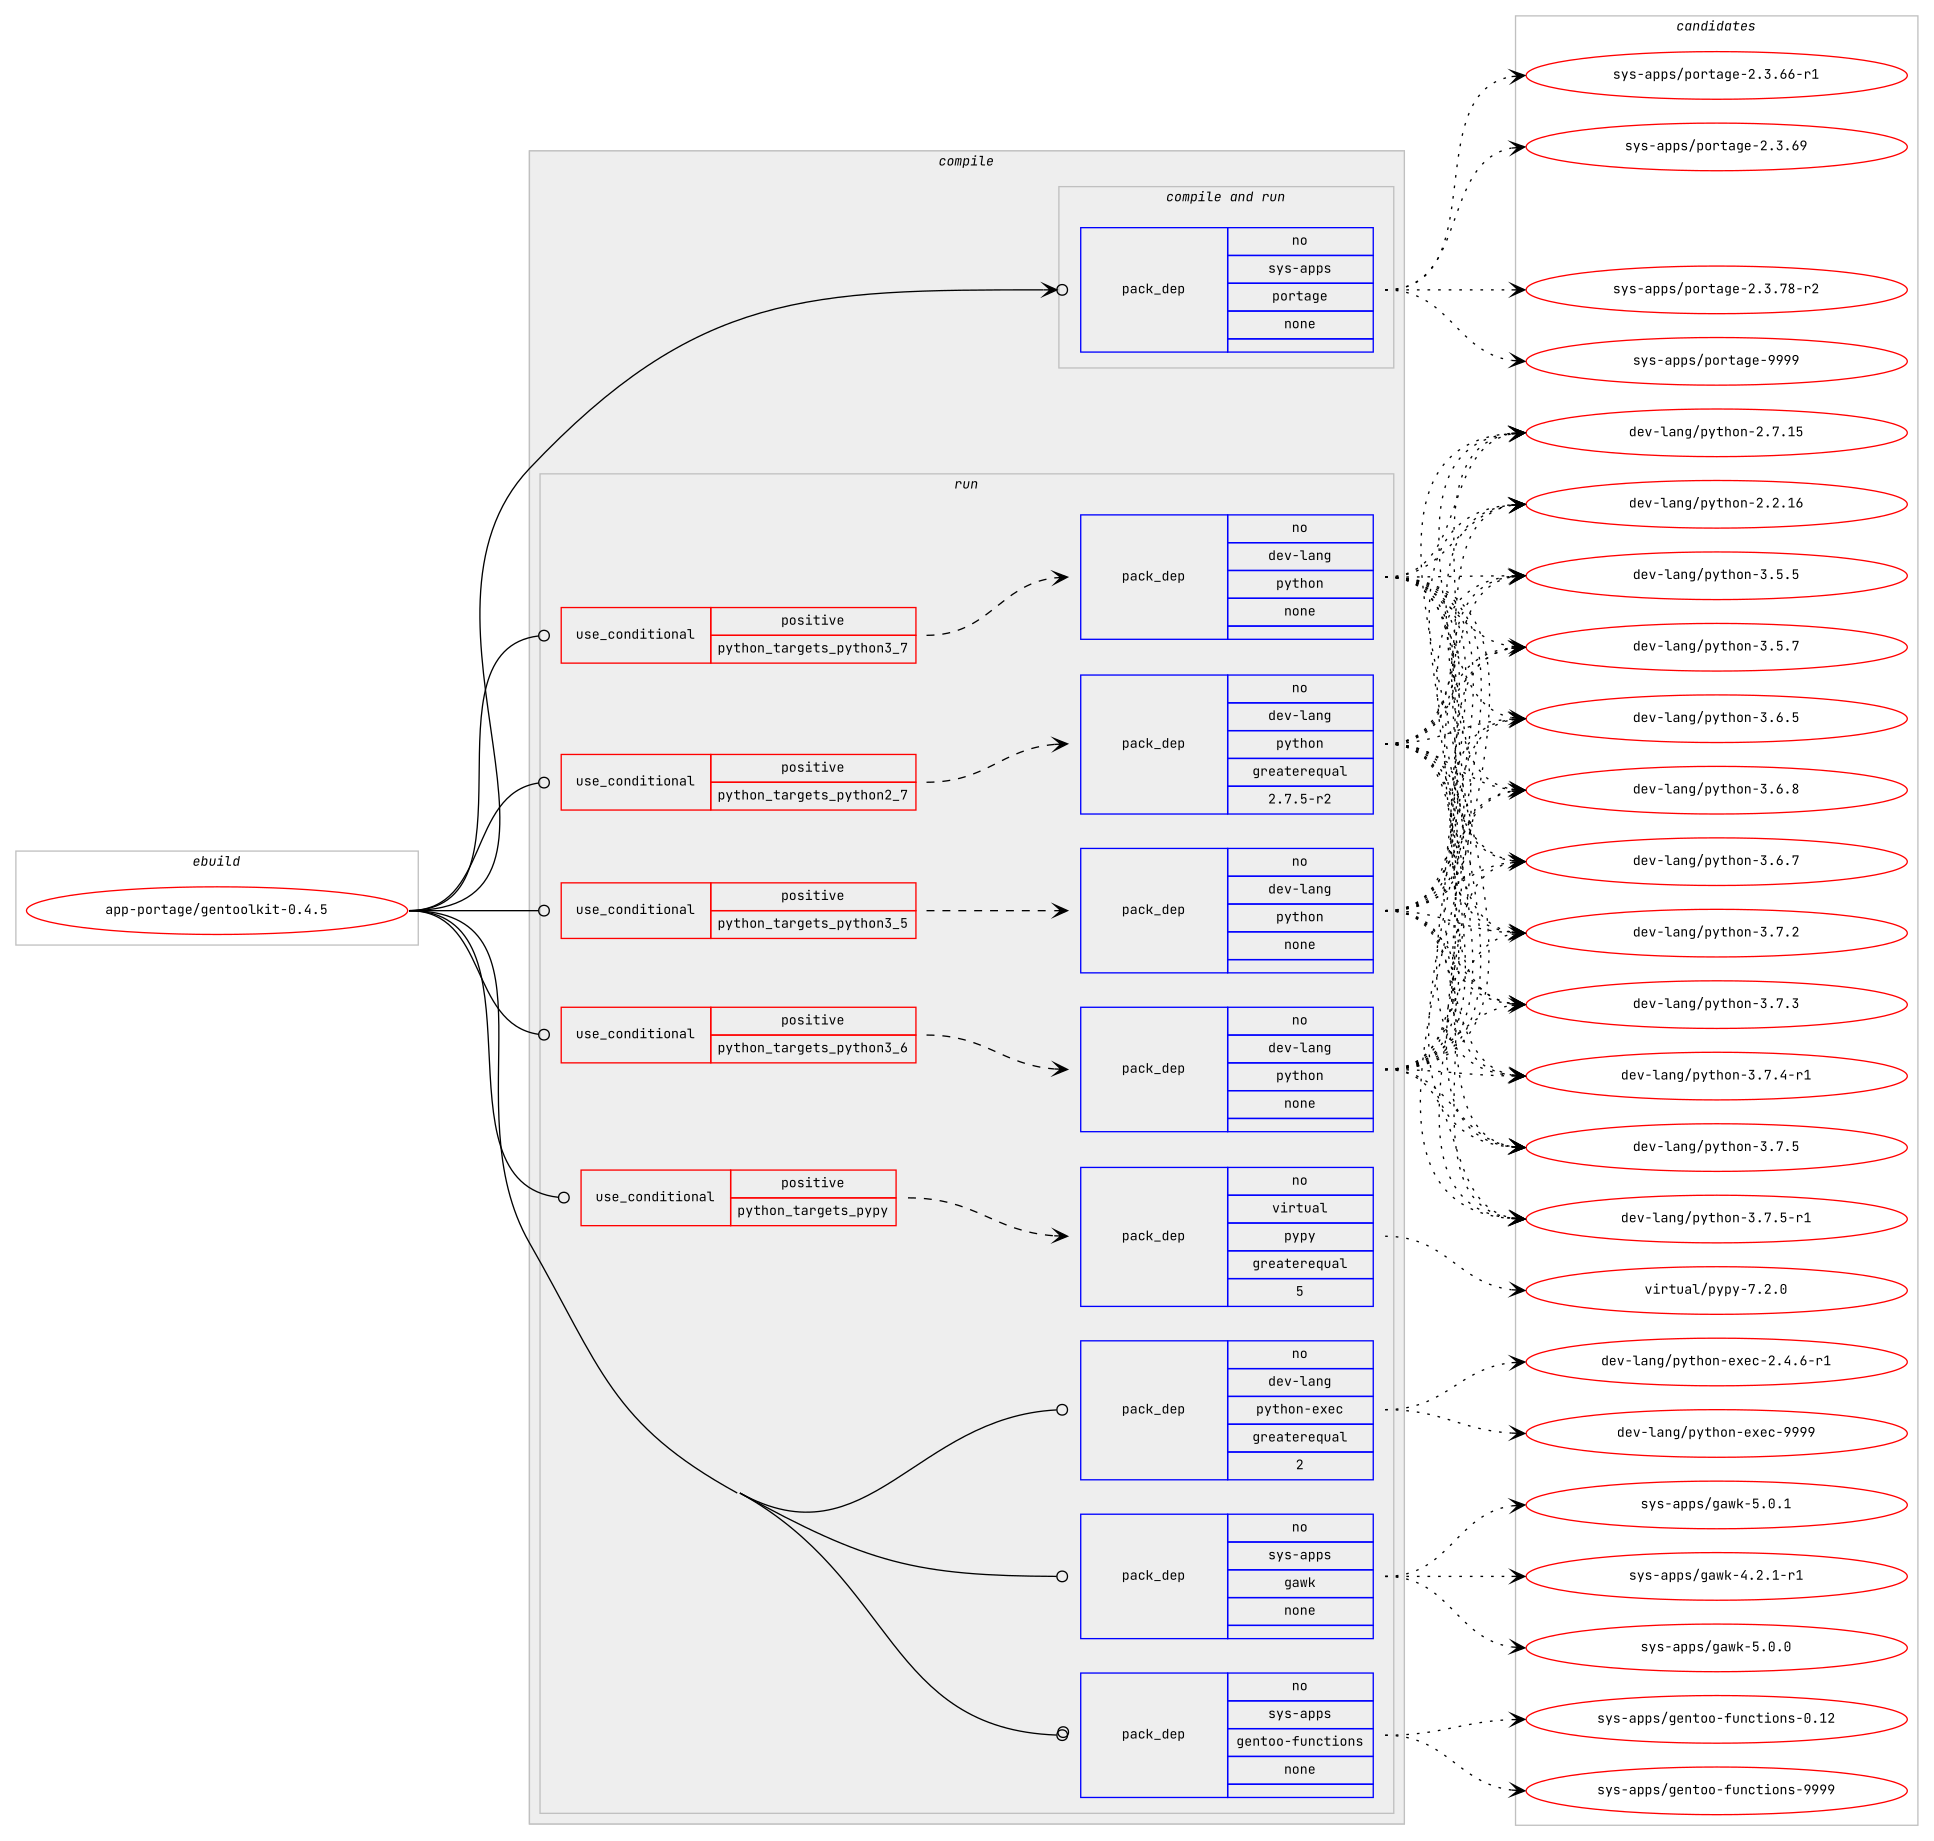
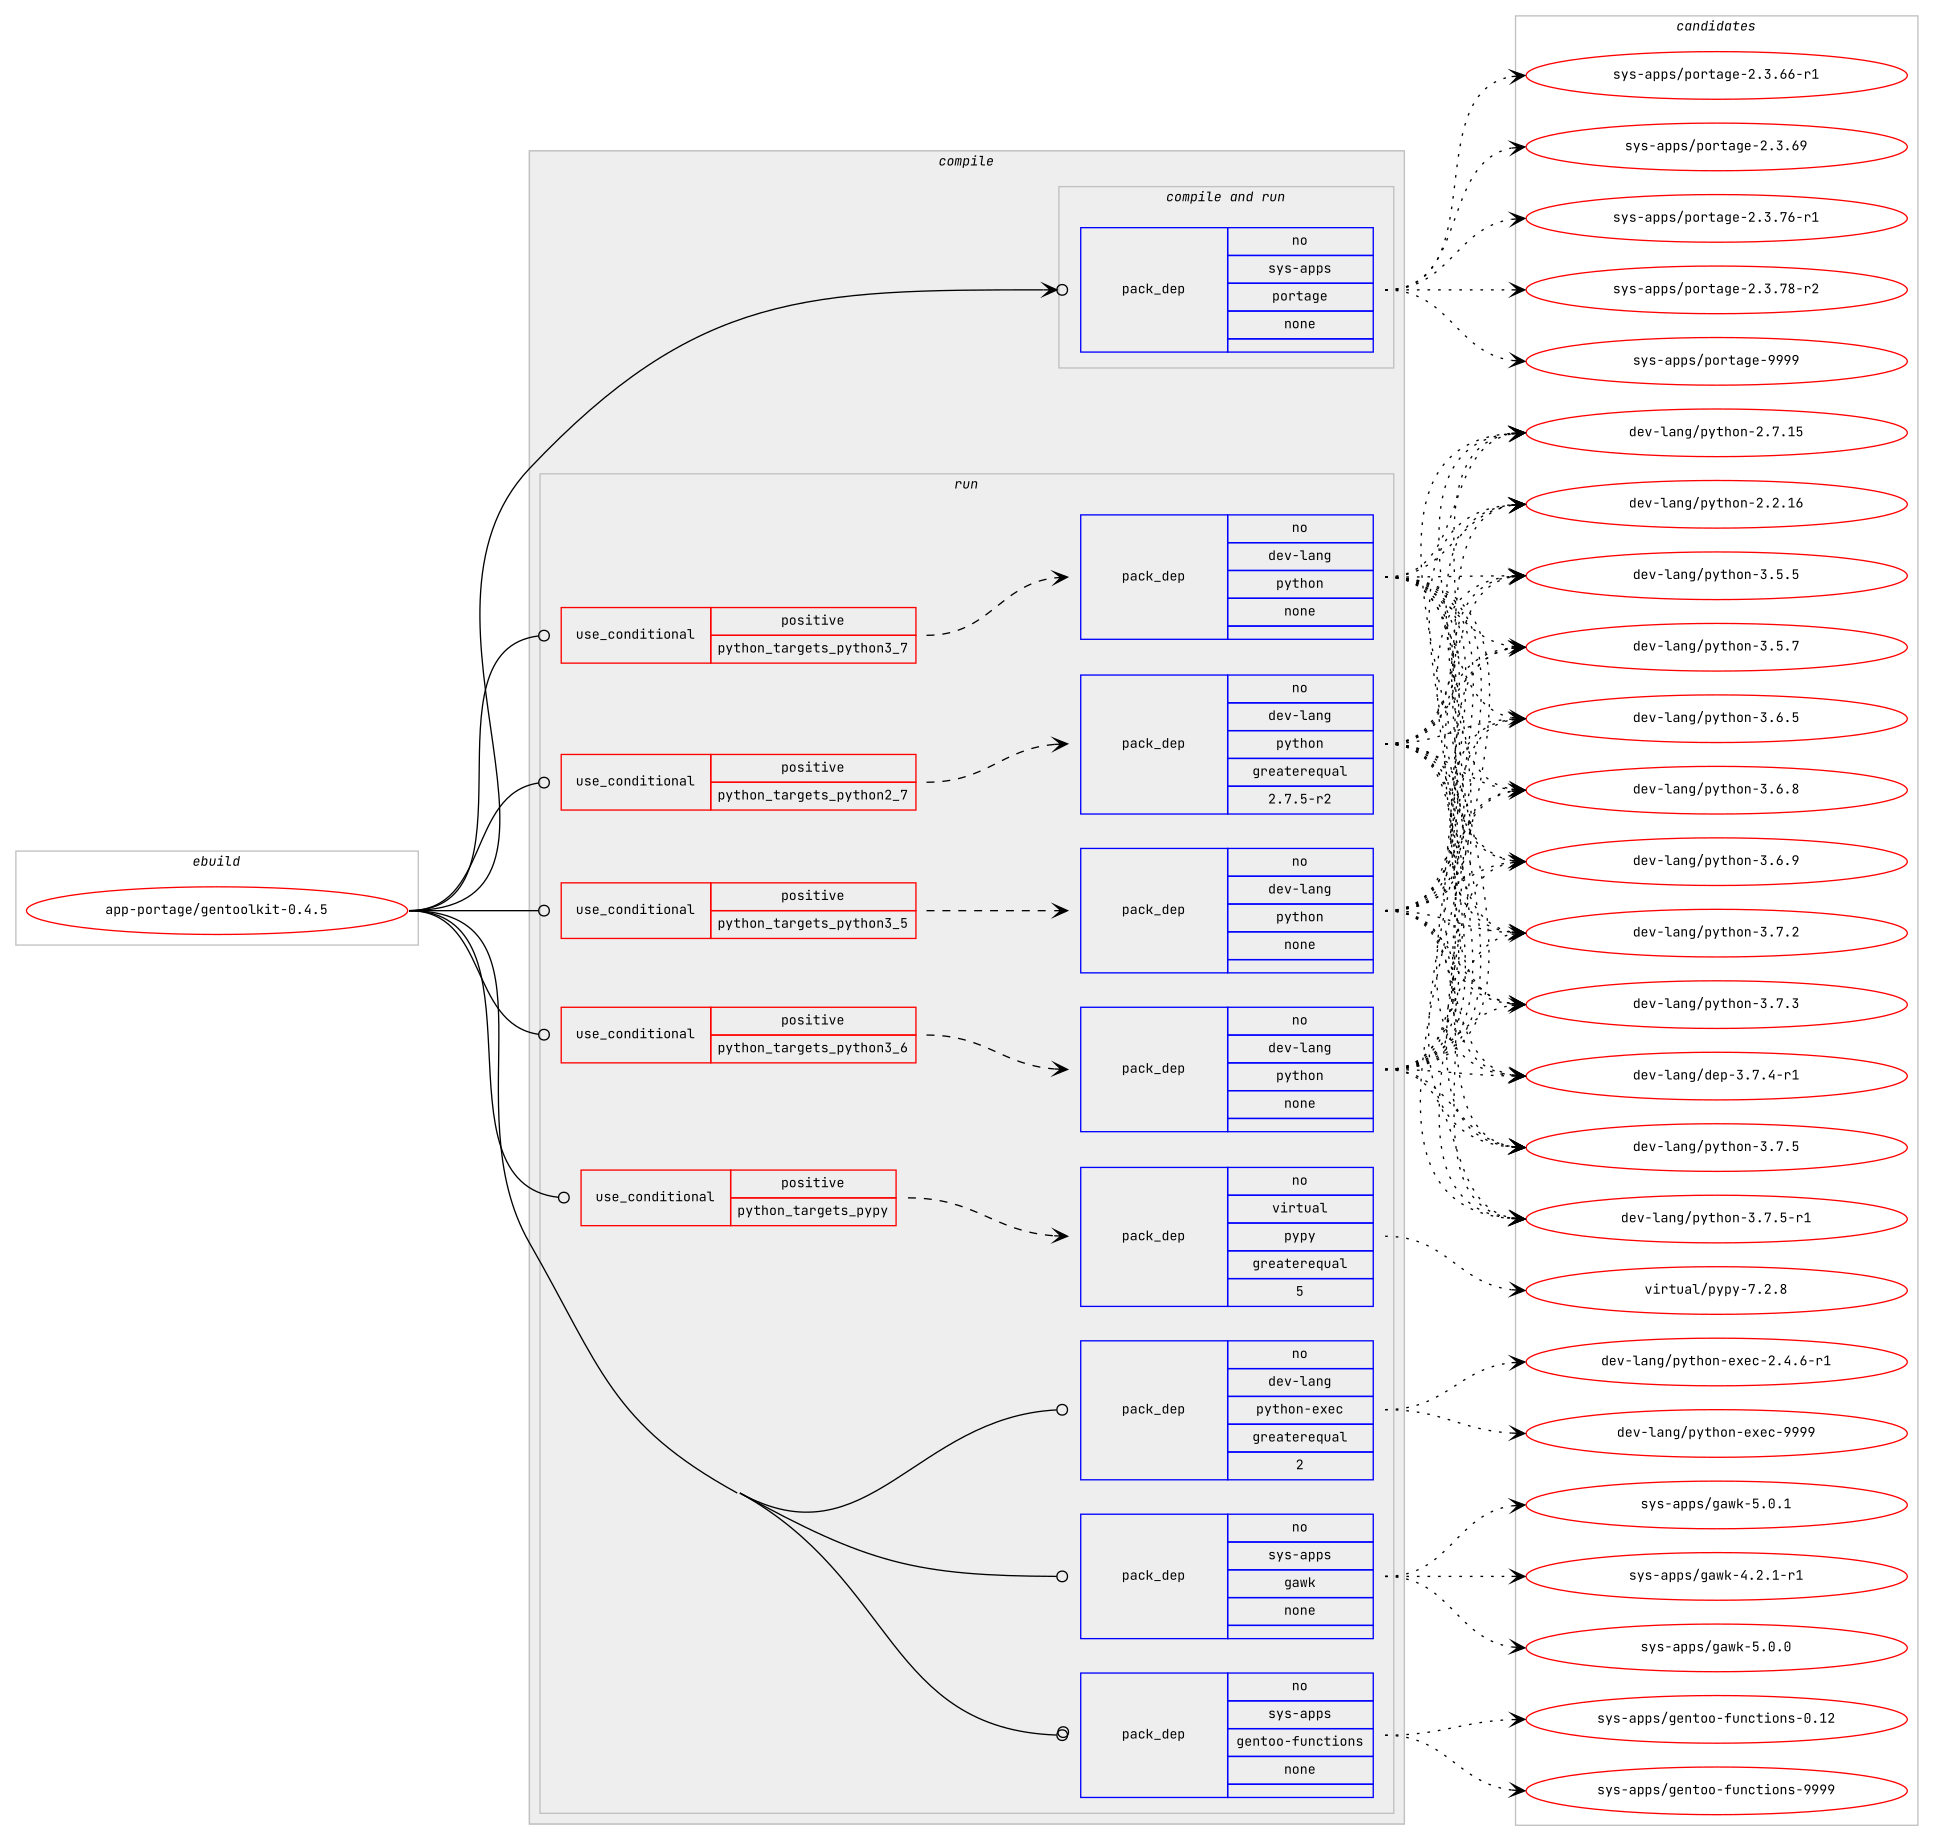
none -> (1717, 218)
(1717, 862) -> (1717, 862)
(1717, 1076) -> (1717, 1076)
(1717, 1291) -> (1717, 1291)
